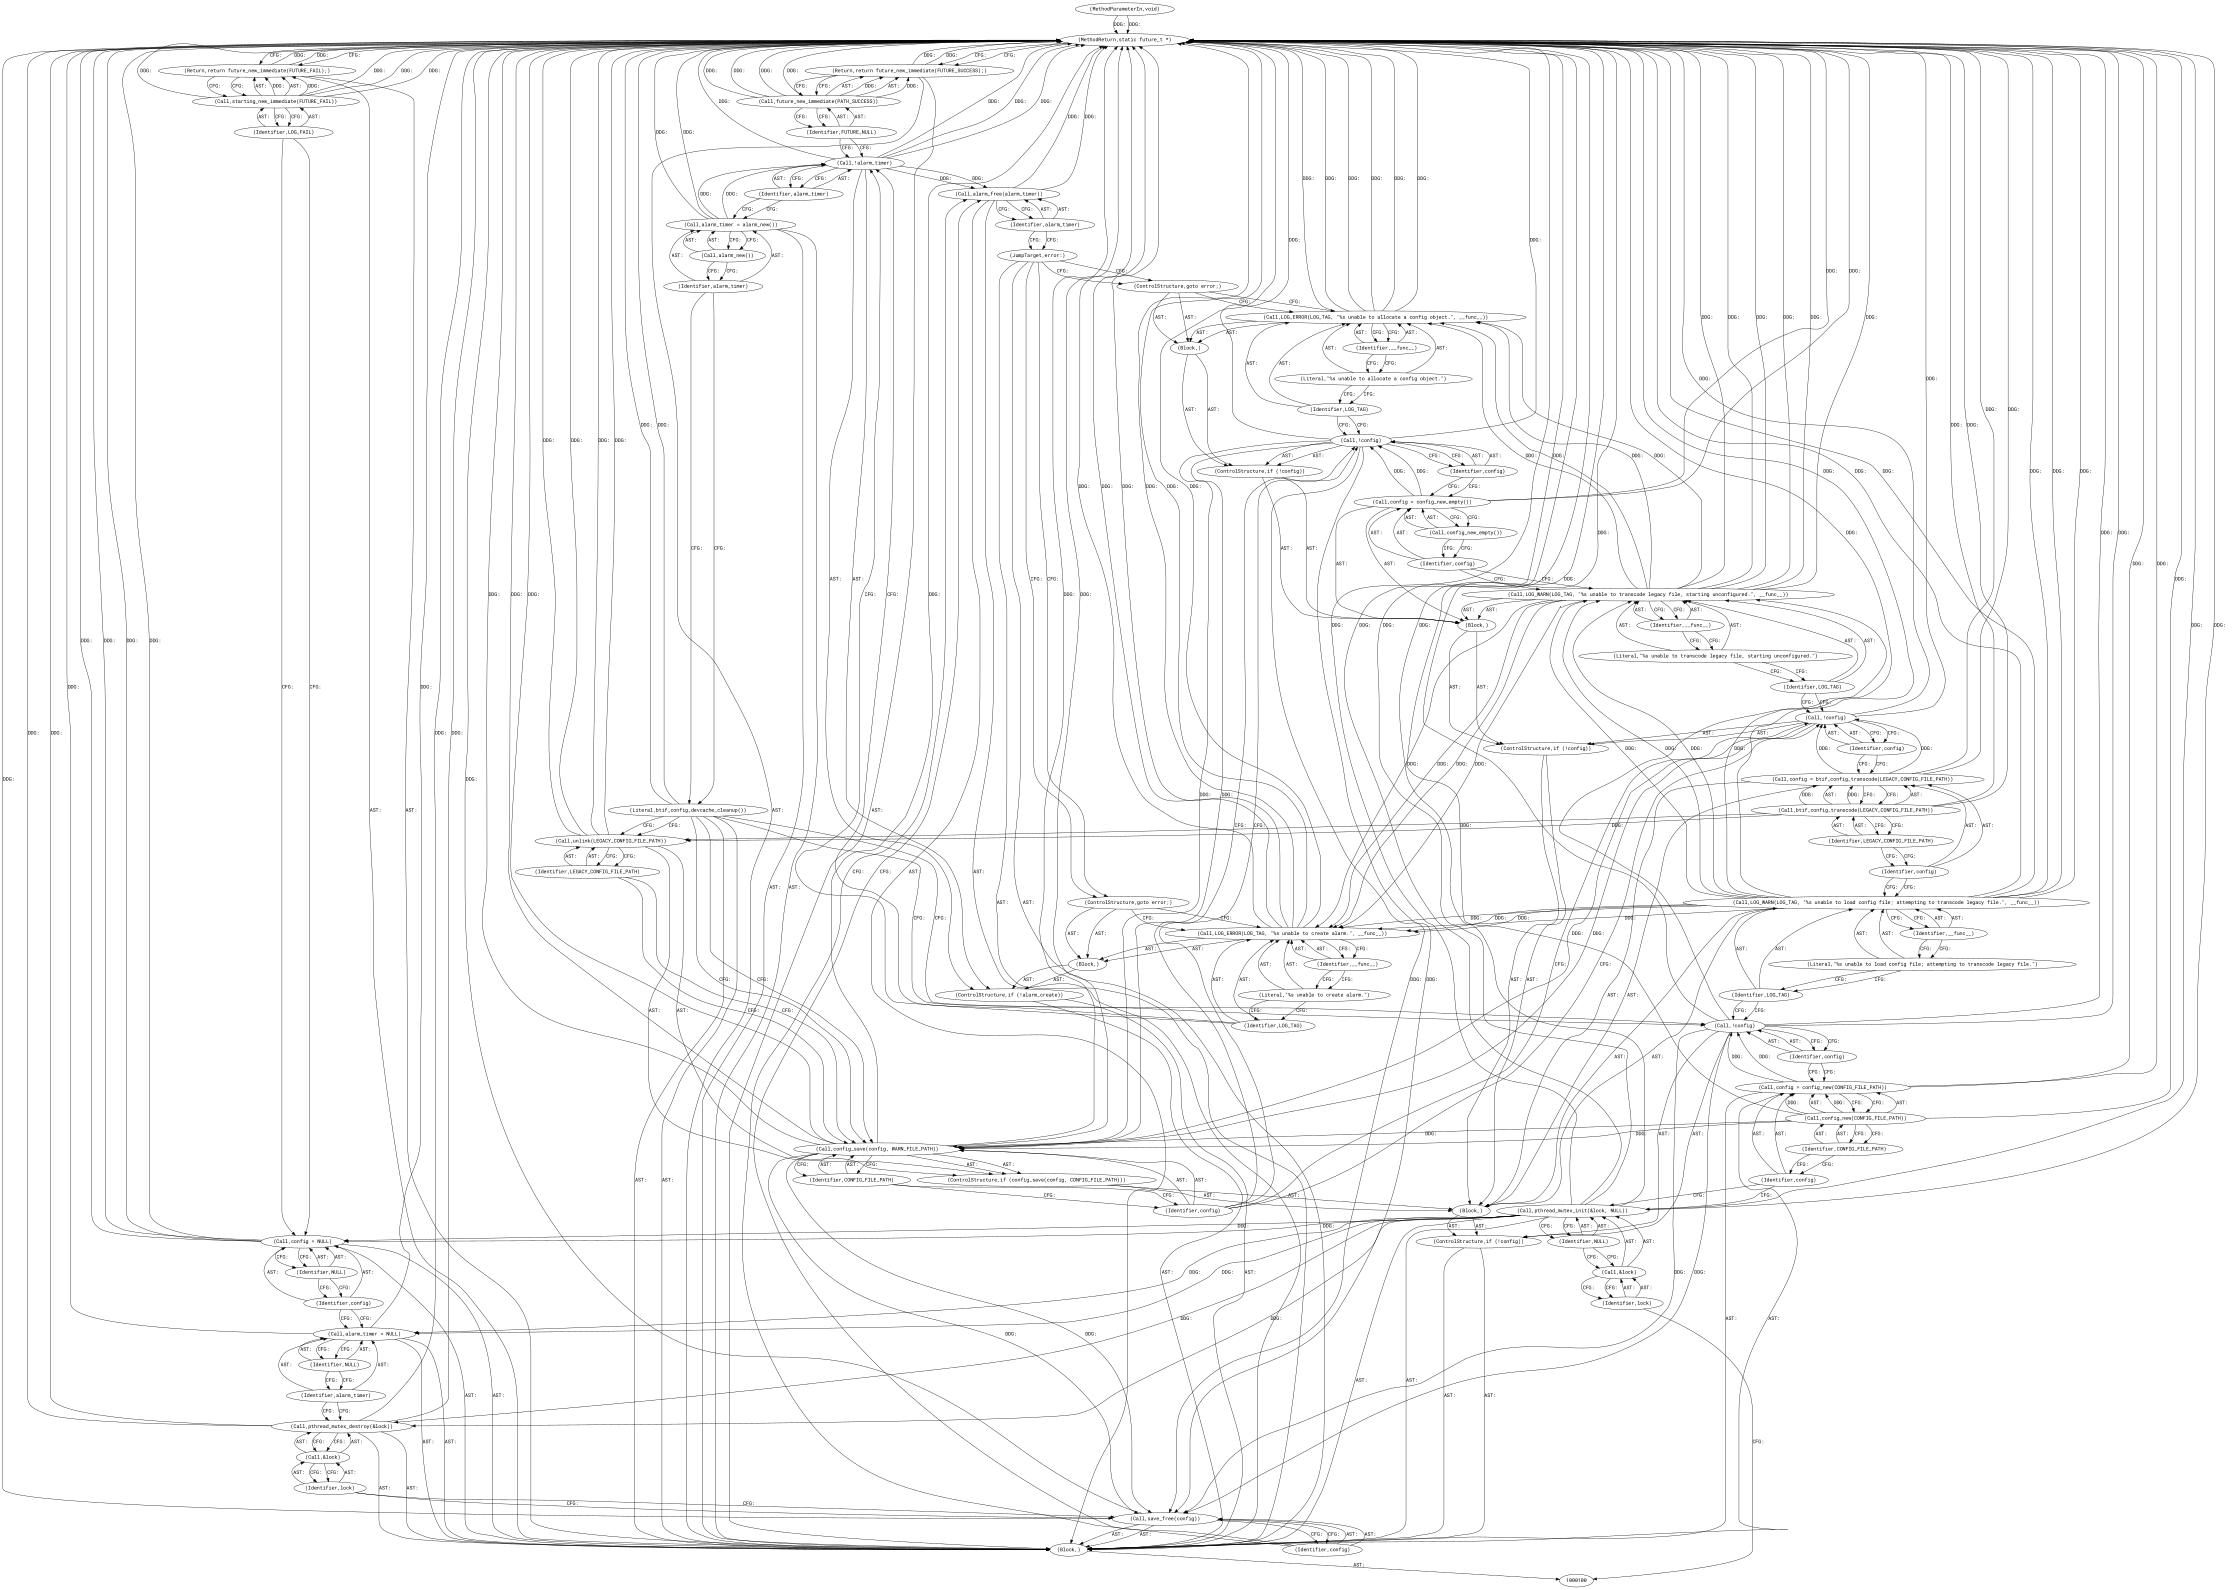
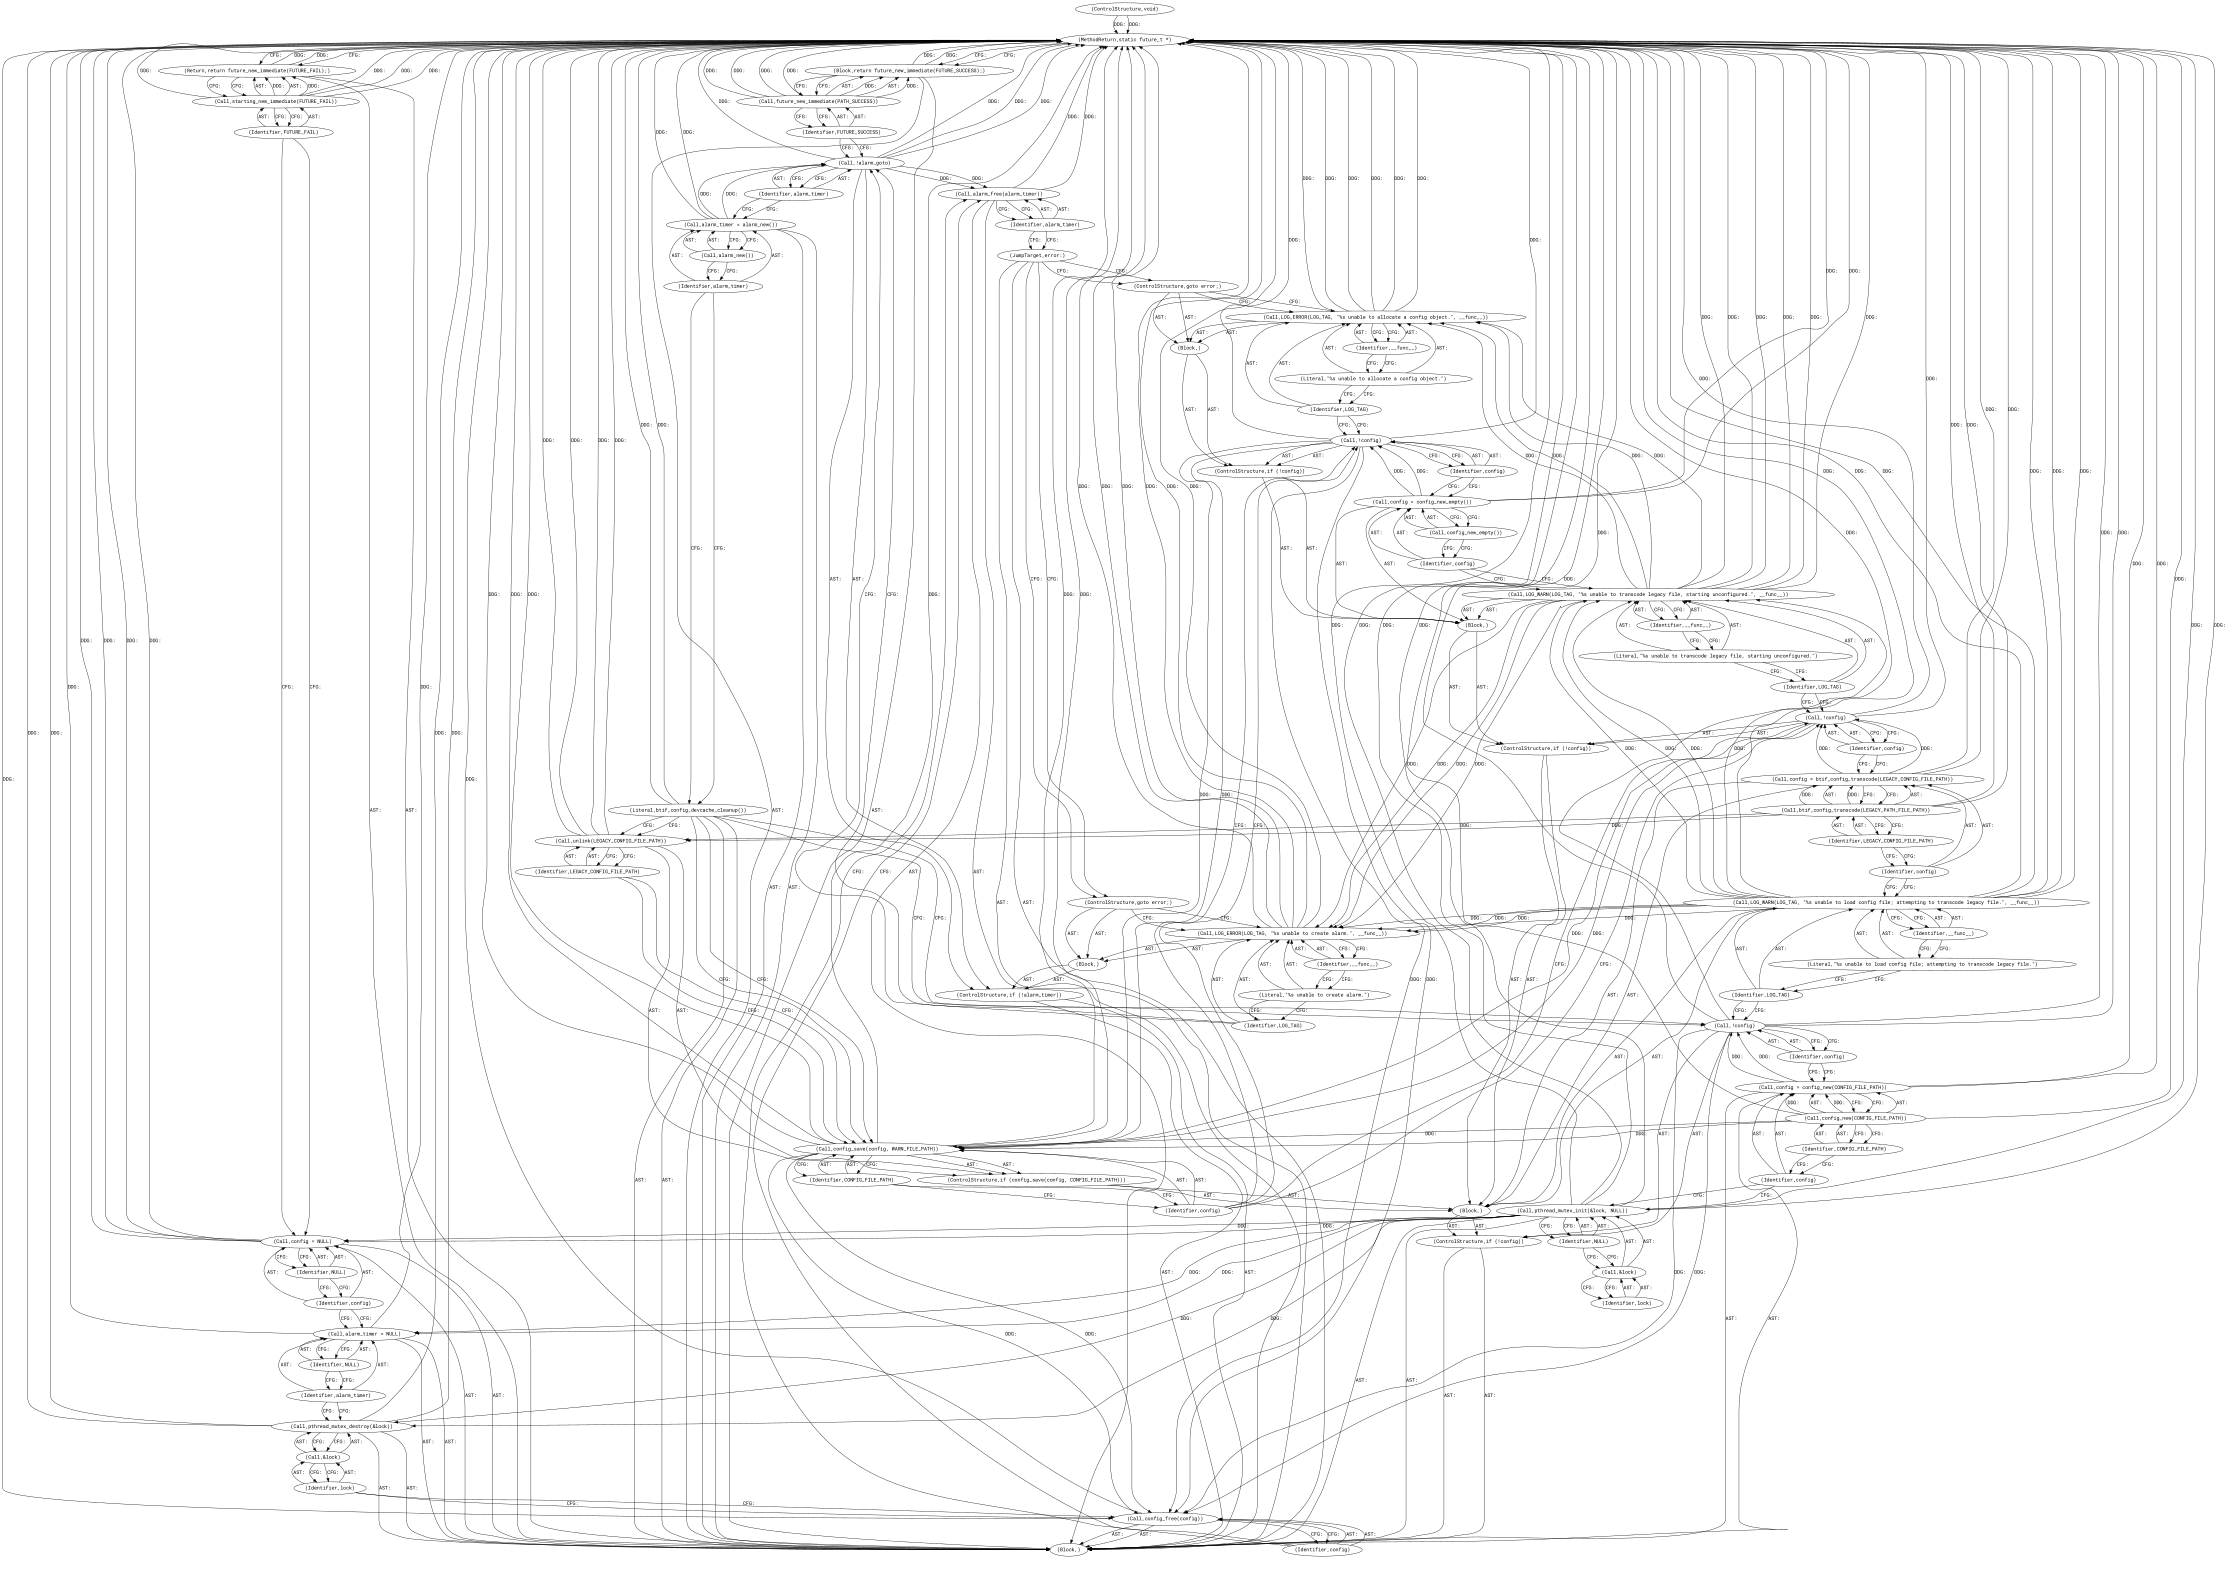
(1125, 9) -> (1125, 9)
(910, 71) -> (910, 71)
(284, 132) -> (284, 132)
(842, 132) -> (842, 132)
(865, 163) -> (865, 163)
(1856, 810) -> (1856, 810)
(1009, 995) -> (1009, 995)
(1165, 1519) -> (1165, 1519)
(1576, 1581) -> none
